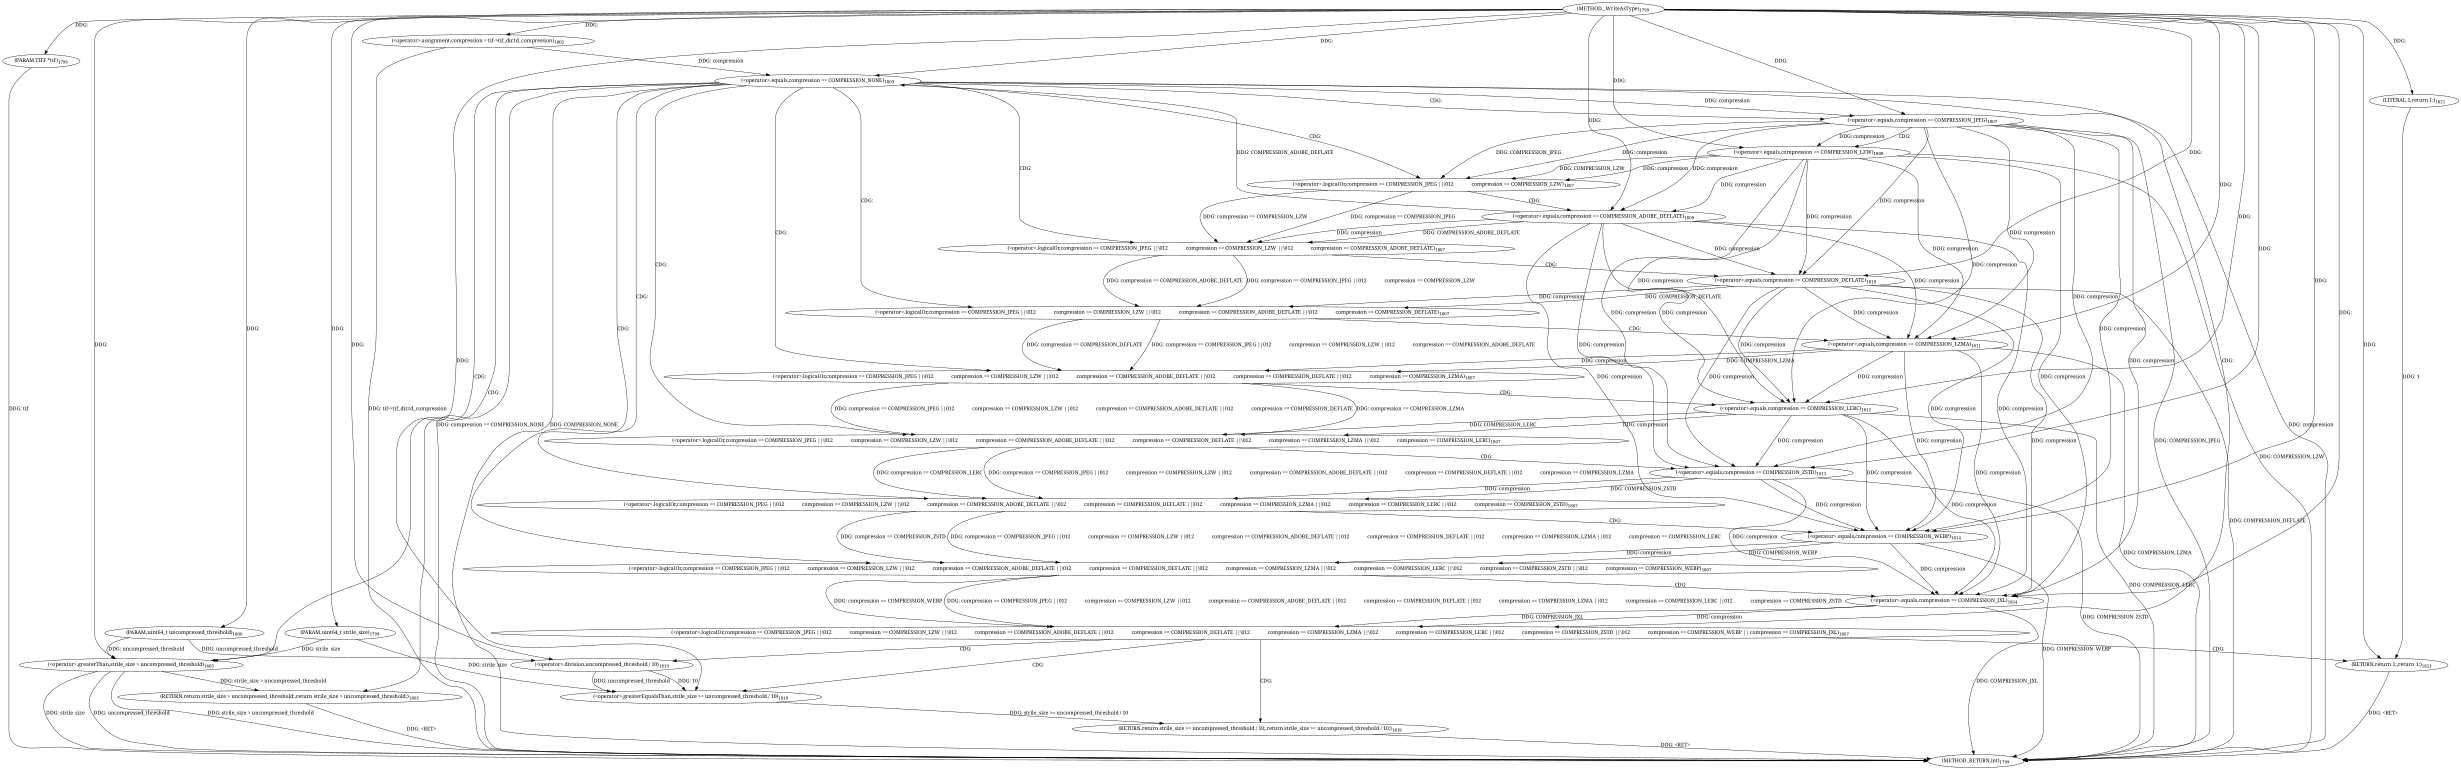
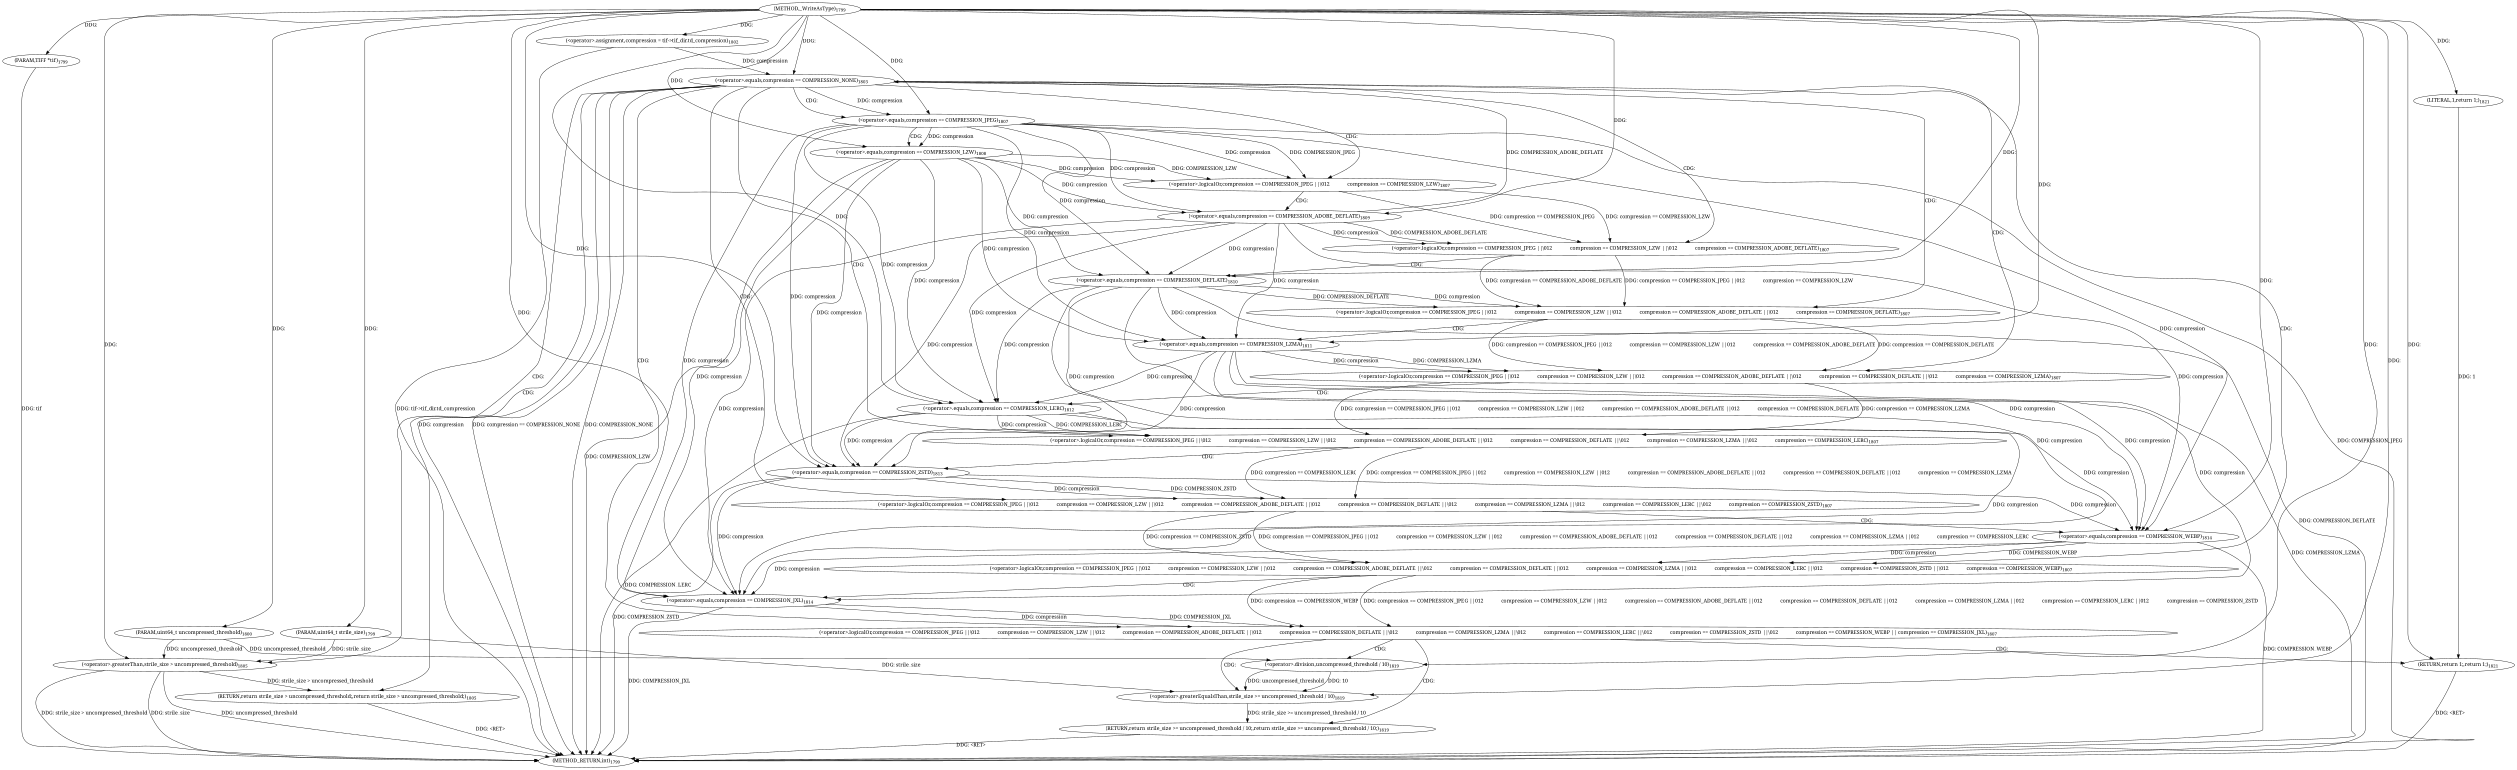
none -> (1123, 431)
